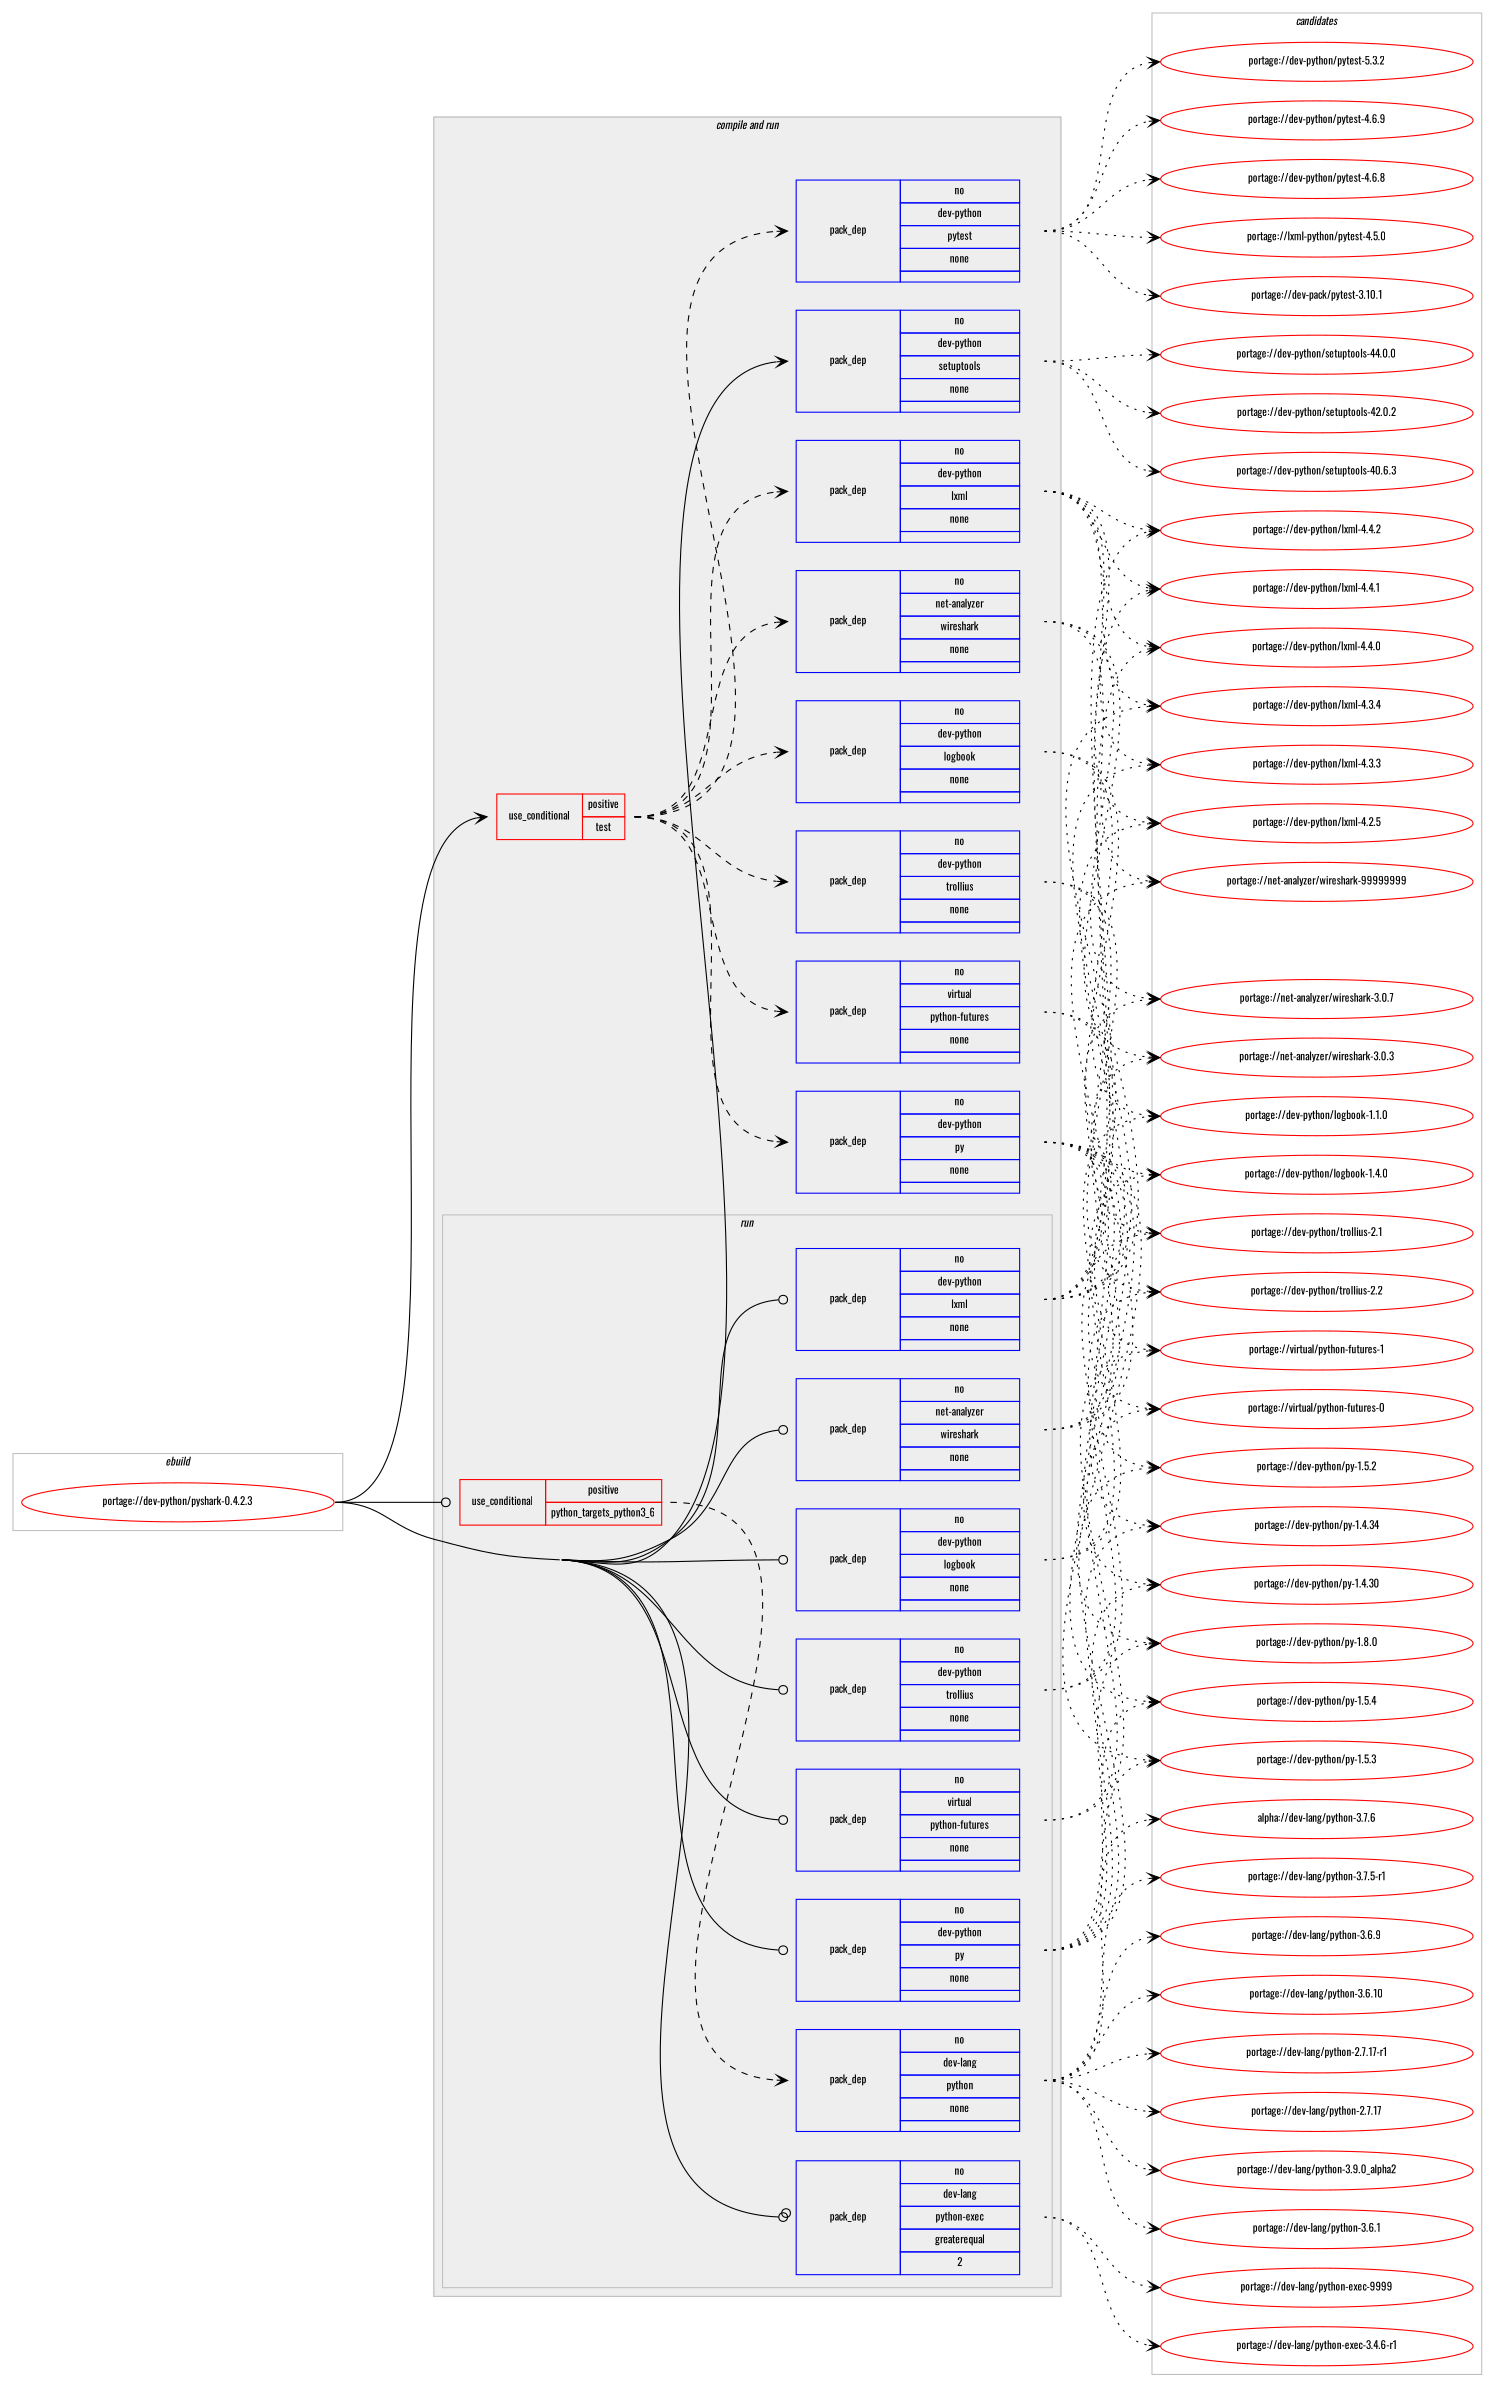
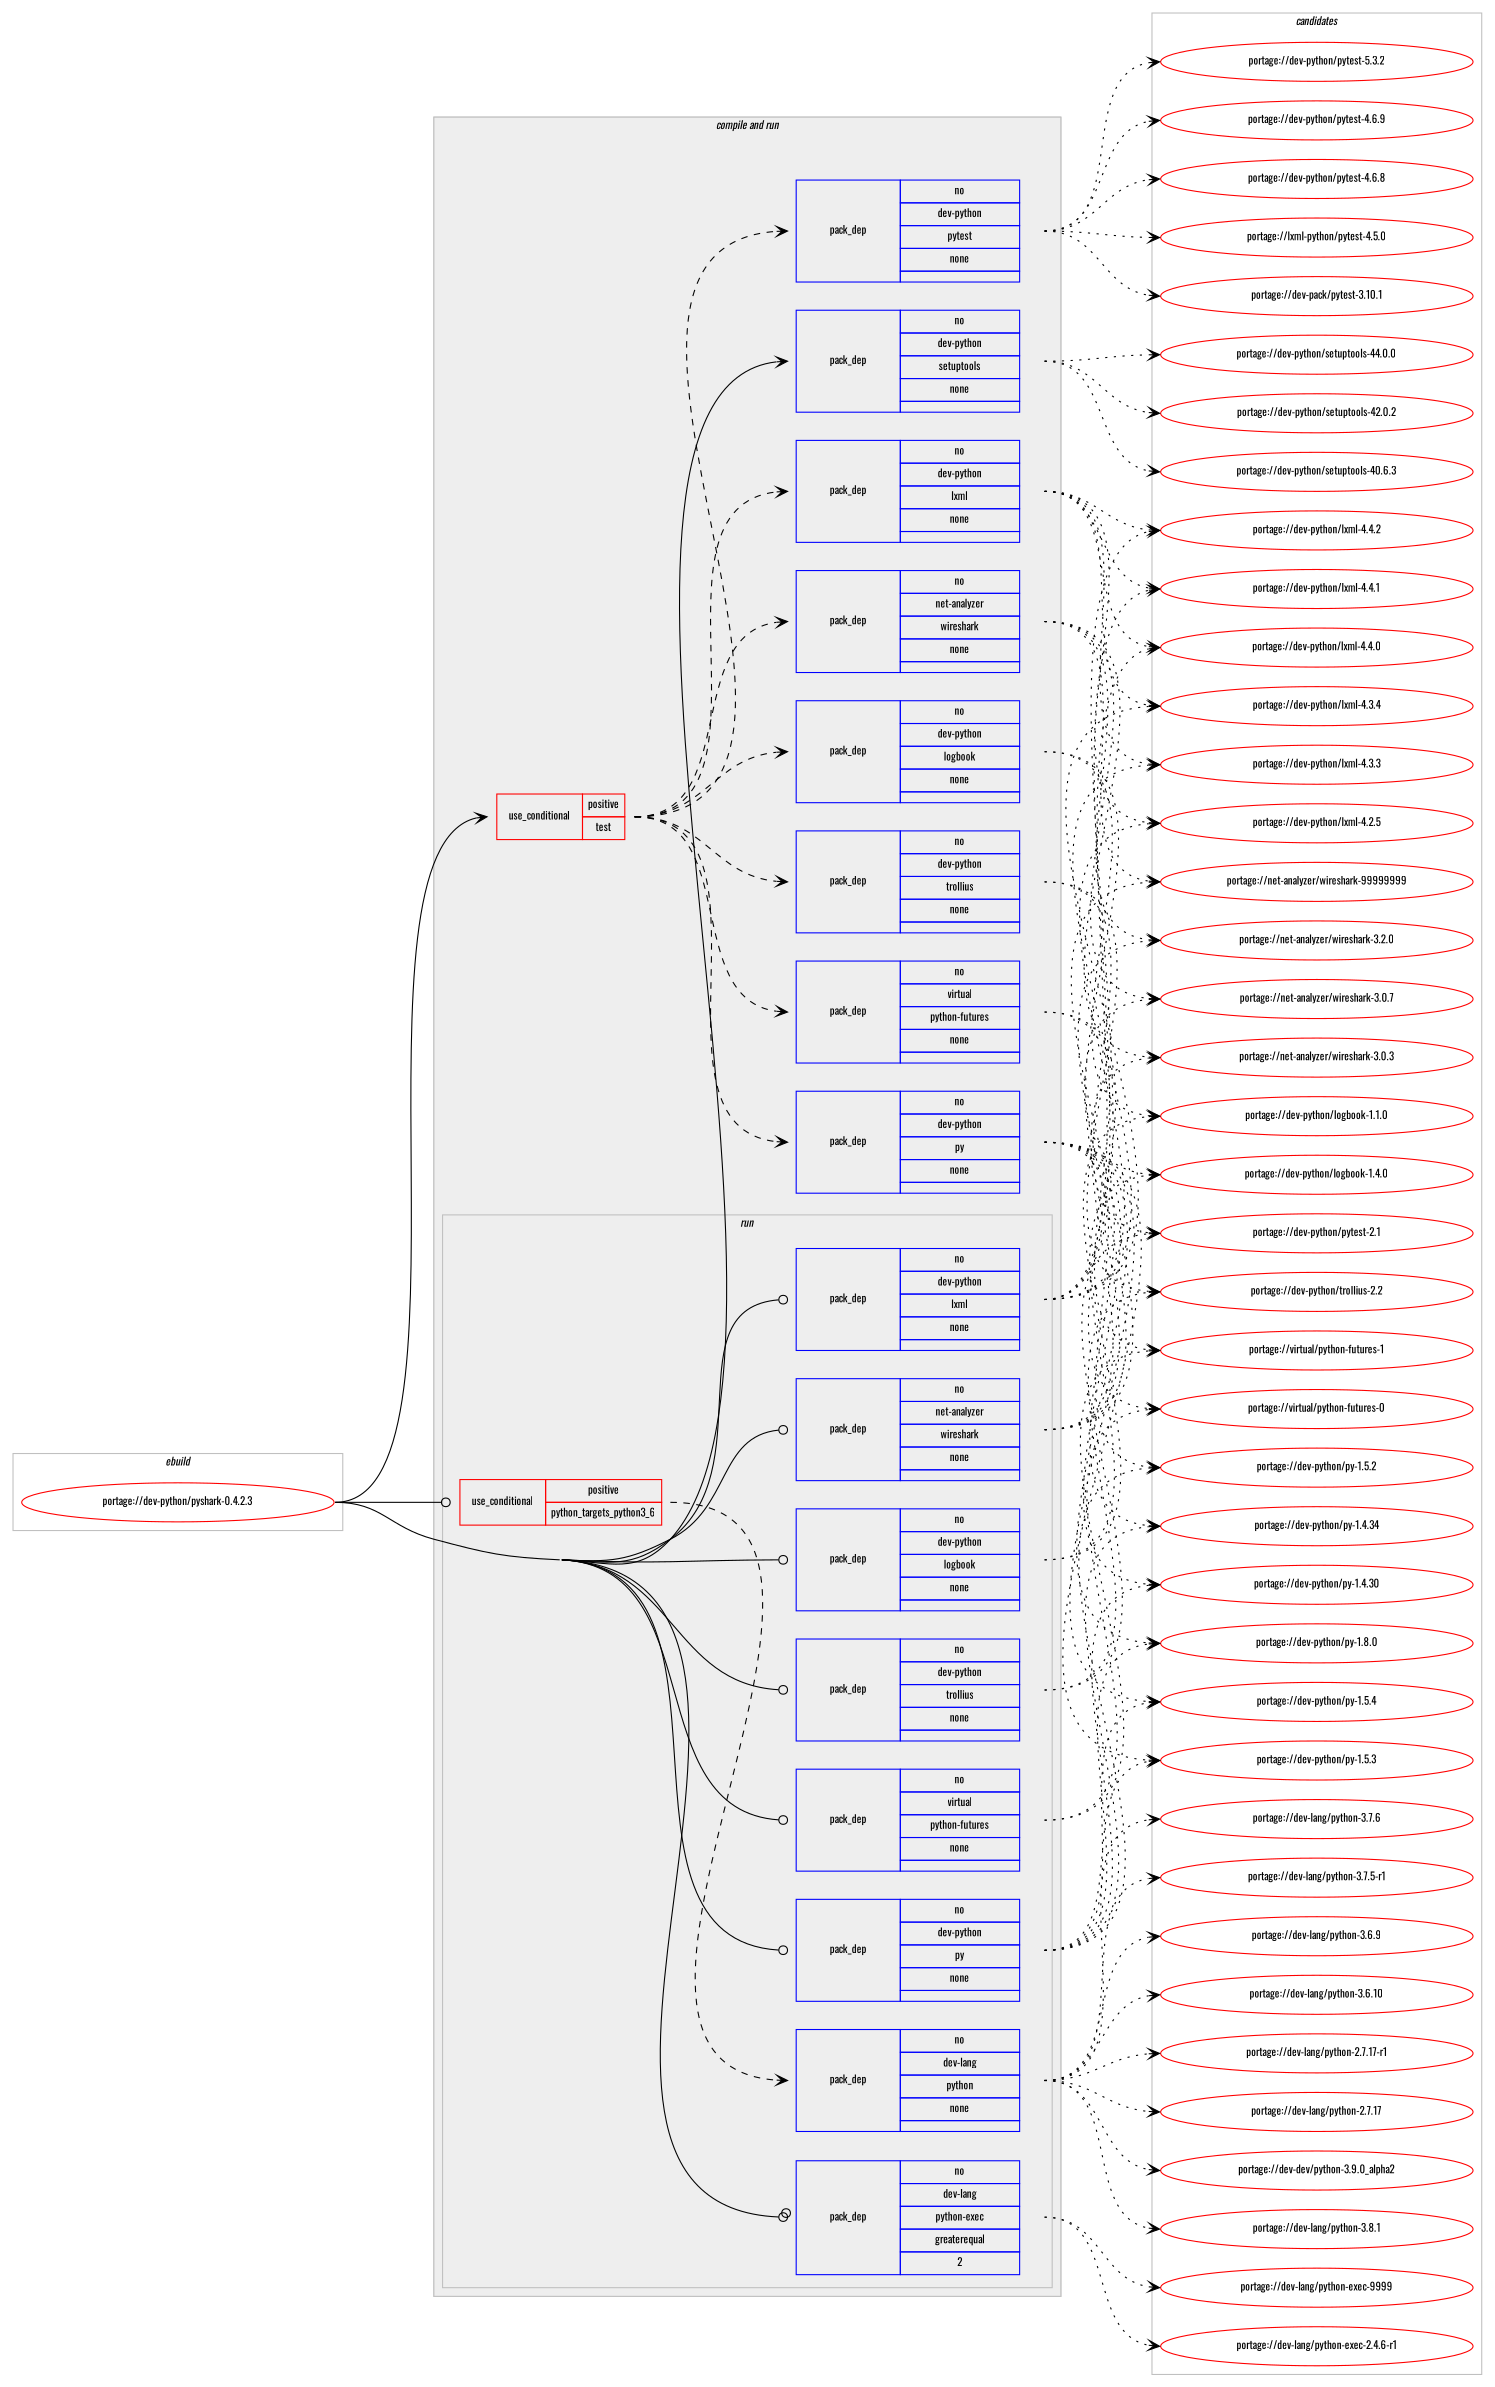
none -> (1317, 940)
(1317, 1233) -> (1317, 1233)
(1317, 1819) -> (1317, 1819)
(1317, 2171) -> (1317, 2171)
(1317, 2229) -> (1317, 2229)
(1317, 2346) -> (1317, 2346)
